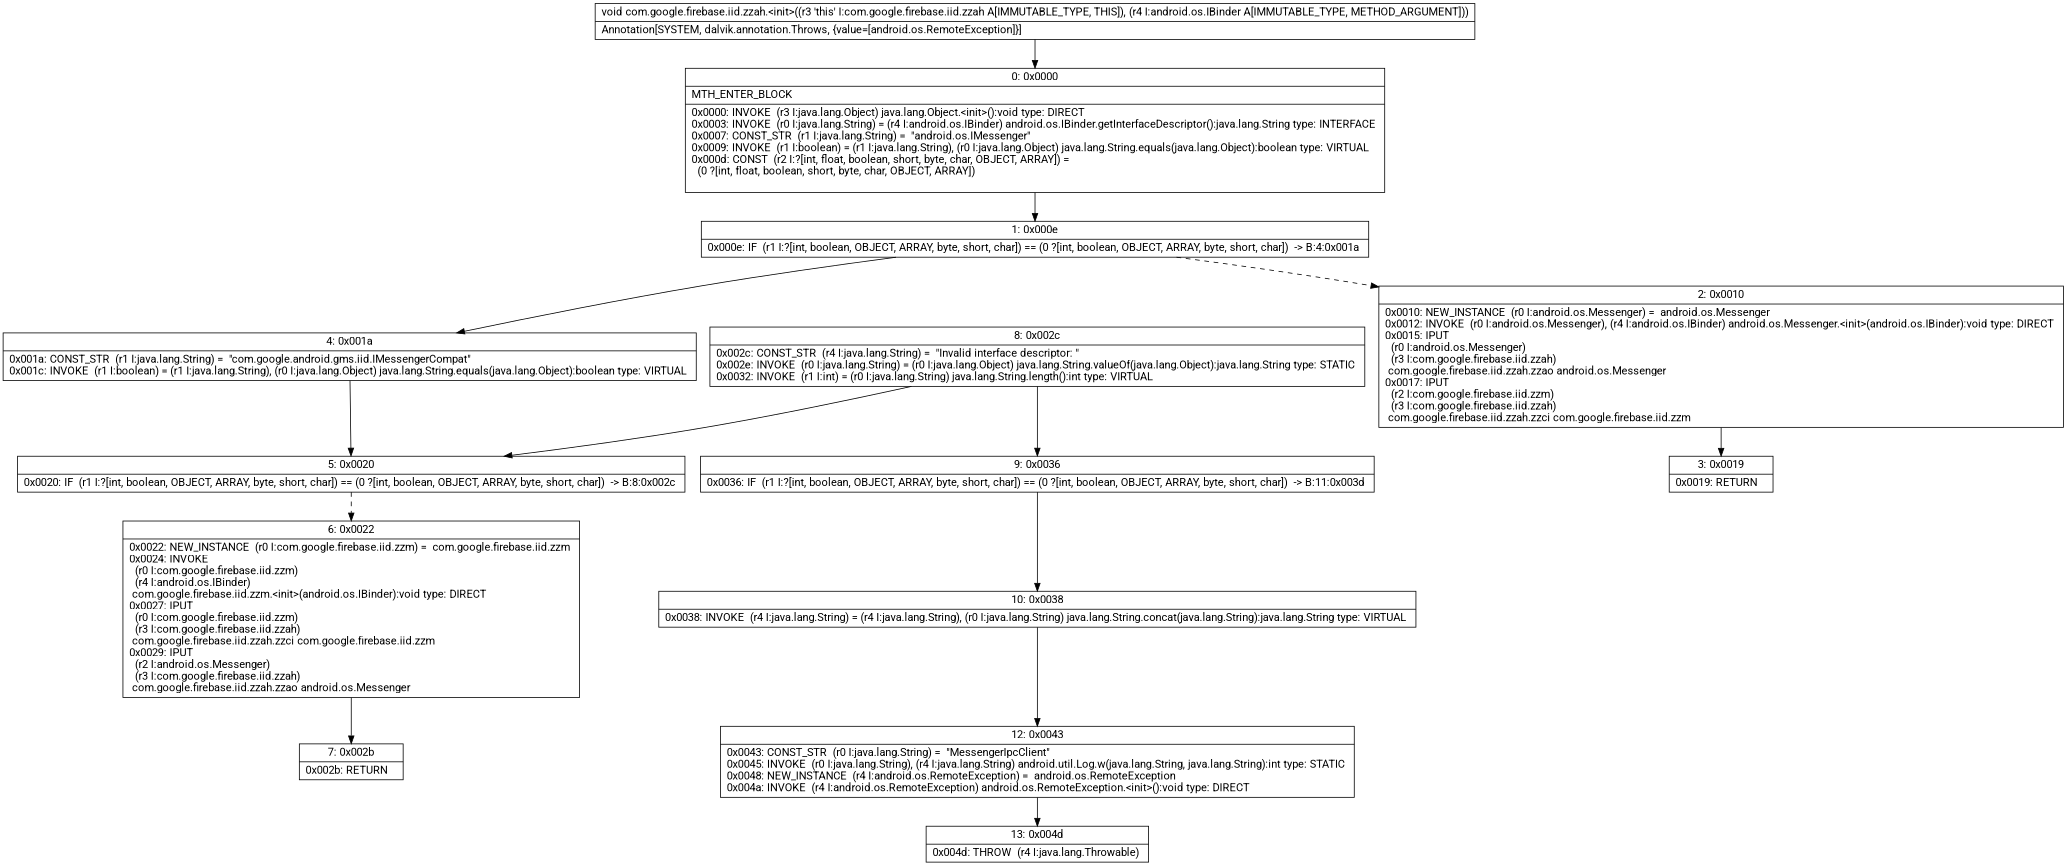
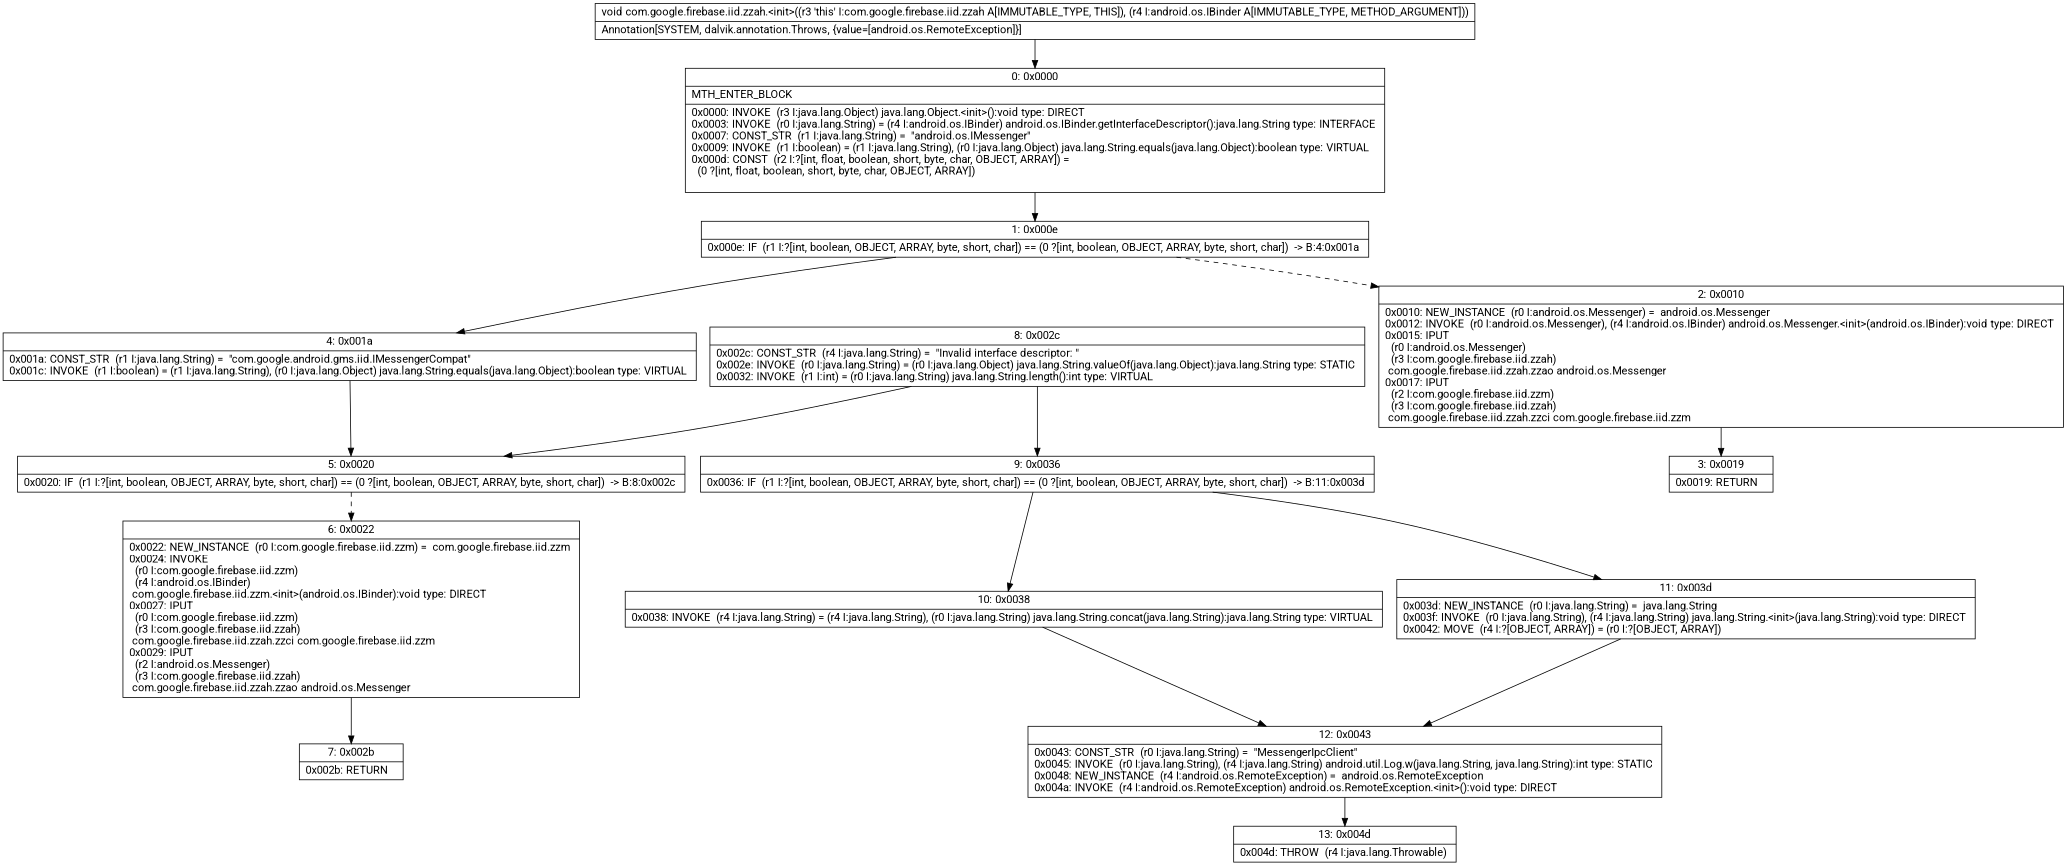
none -> (1686, 609)
